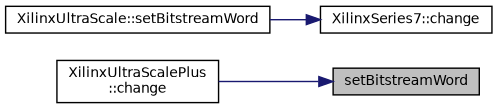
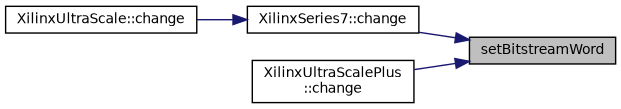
(138, 20) -> (101, 20)
none -> (437, 35)
